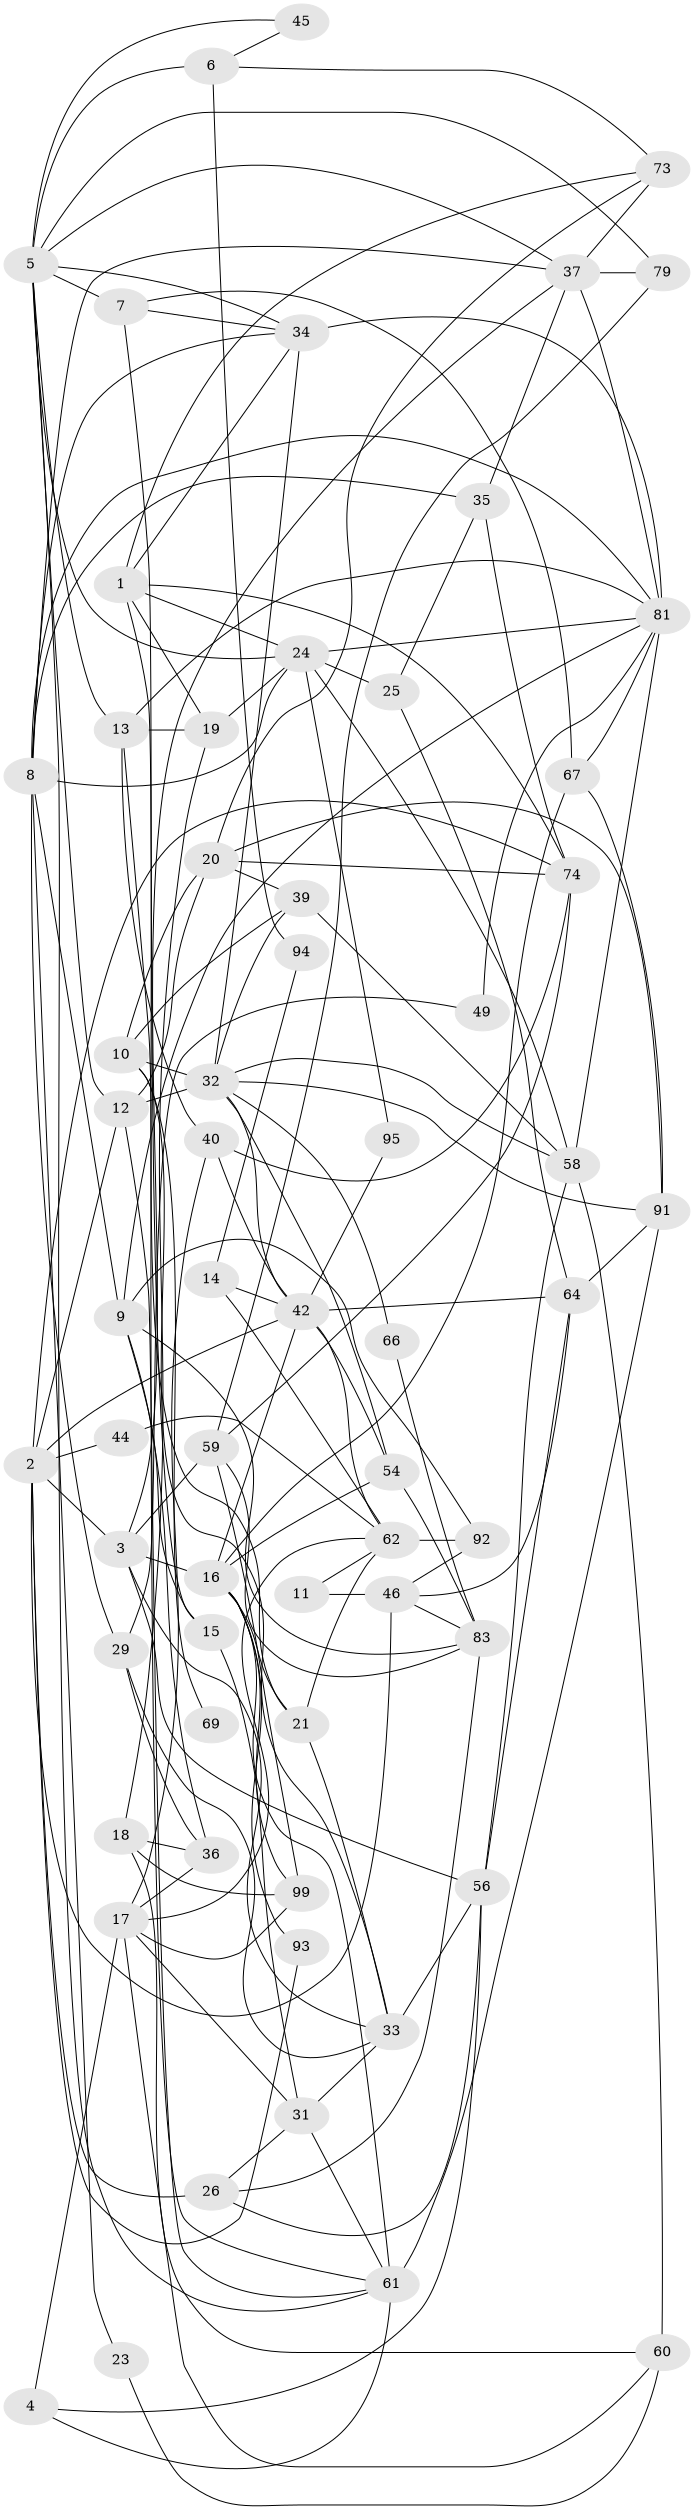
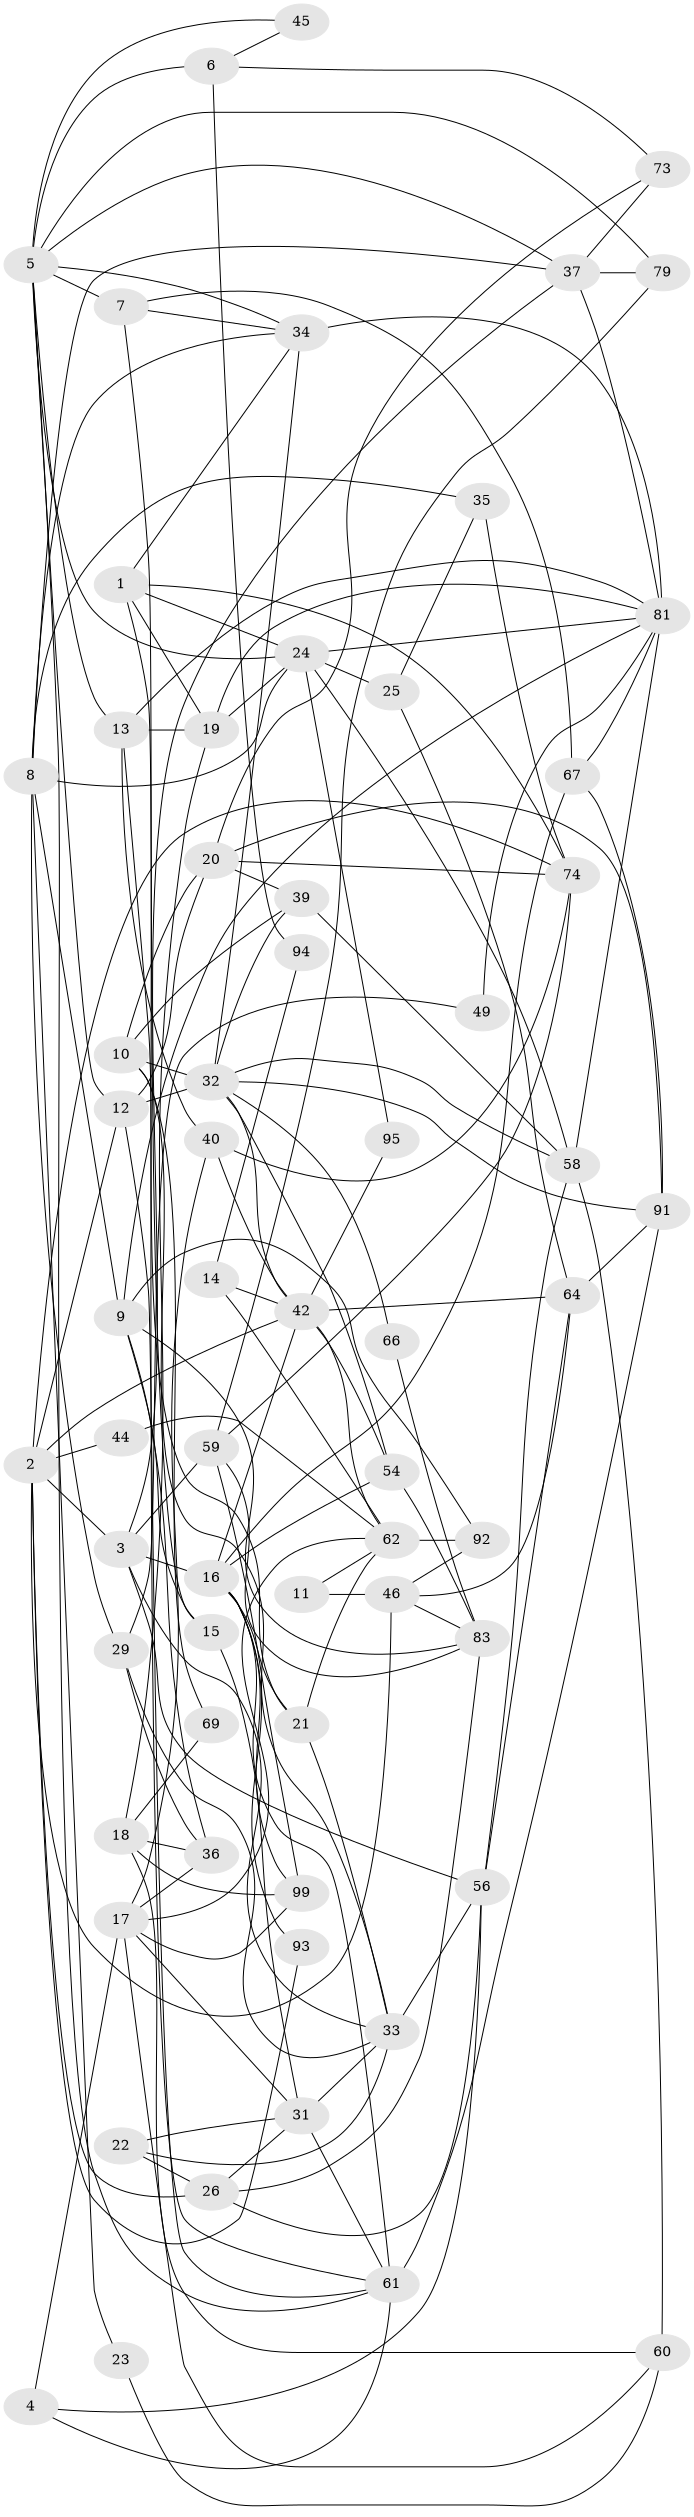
(310, 282) -> none
(527, 387) -> none
(266, 448) -> (401, 588)
none -> (179, 1765)
none -> (121, 2146)
